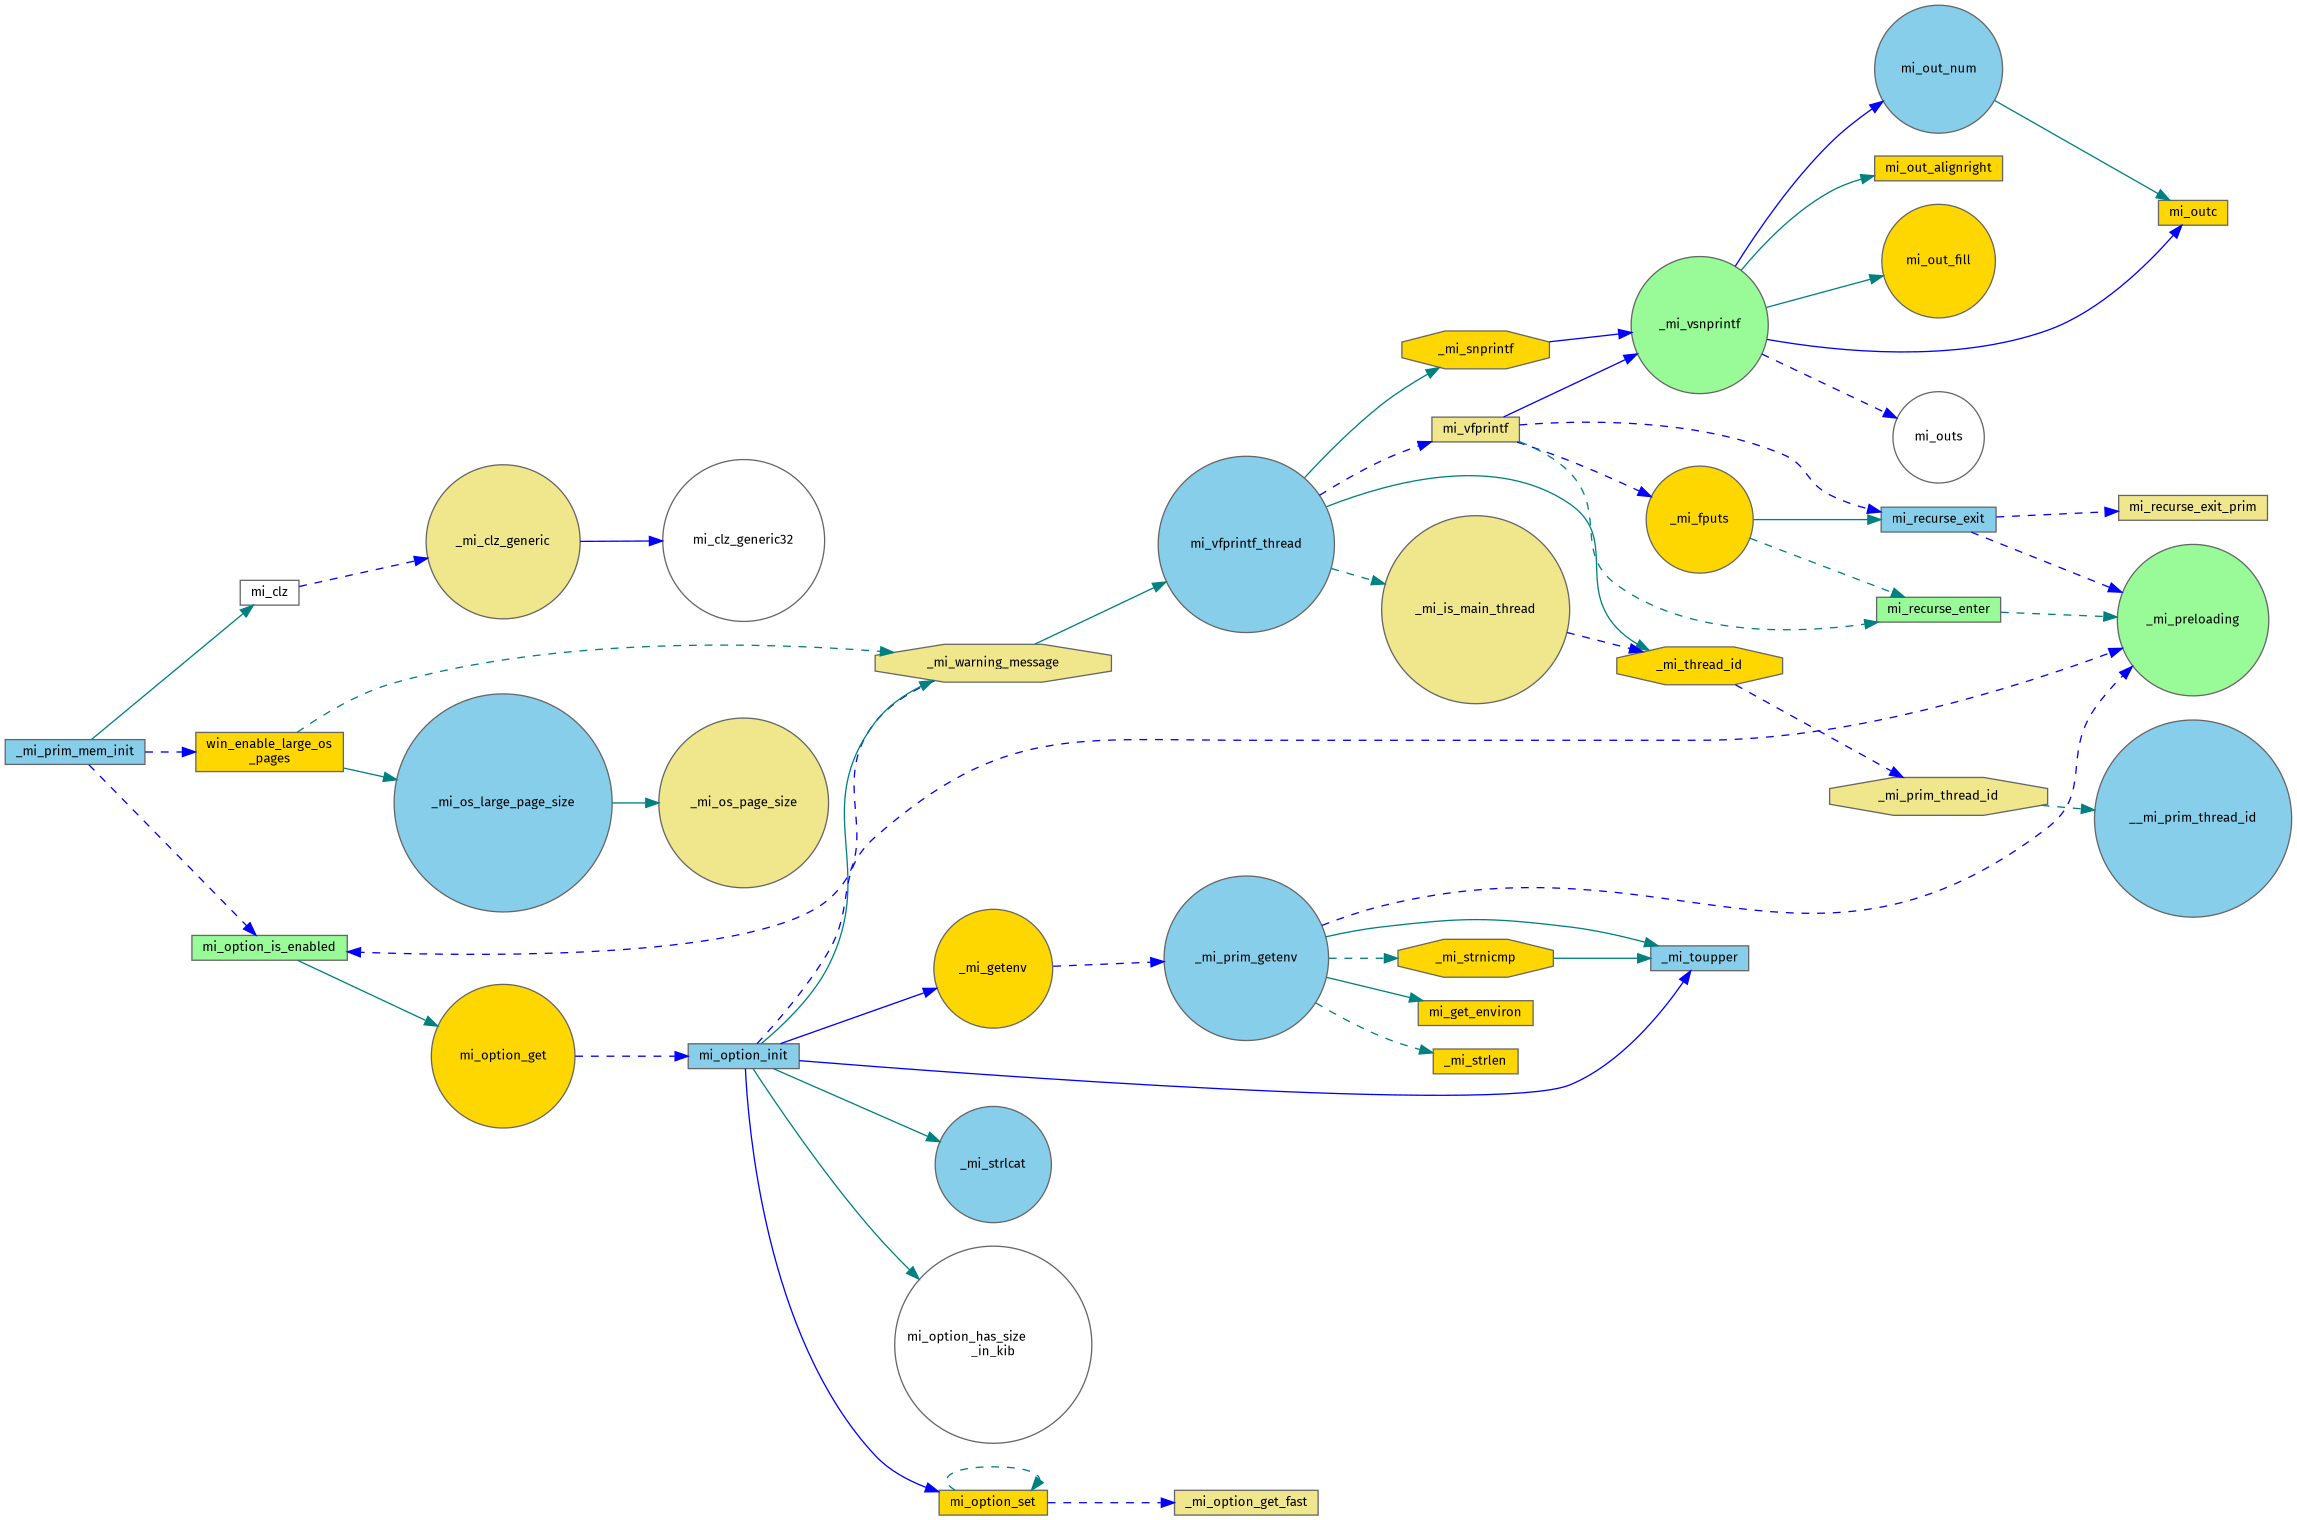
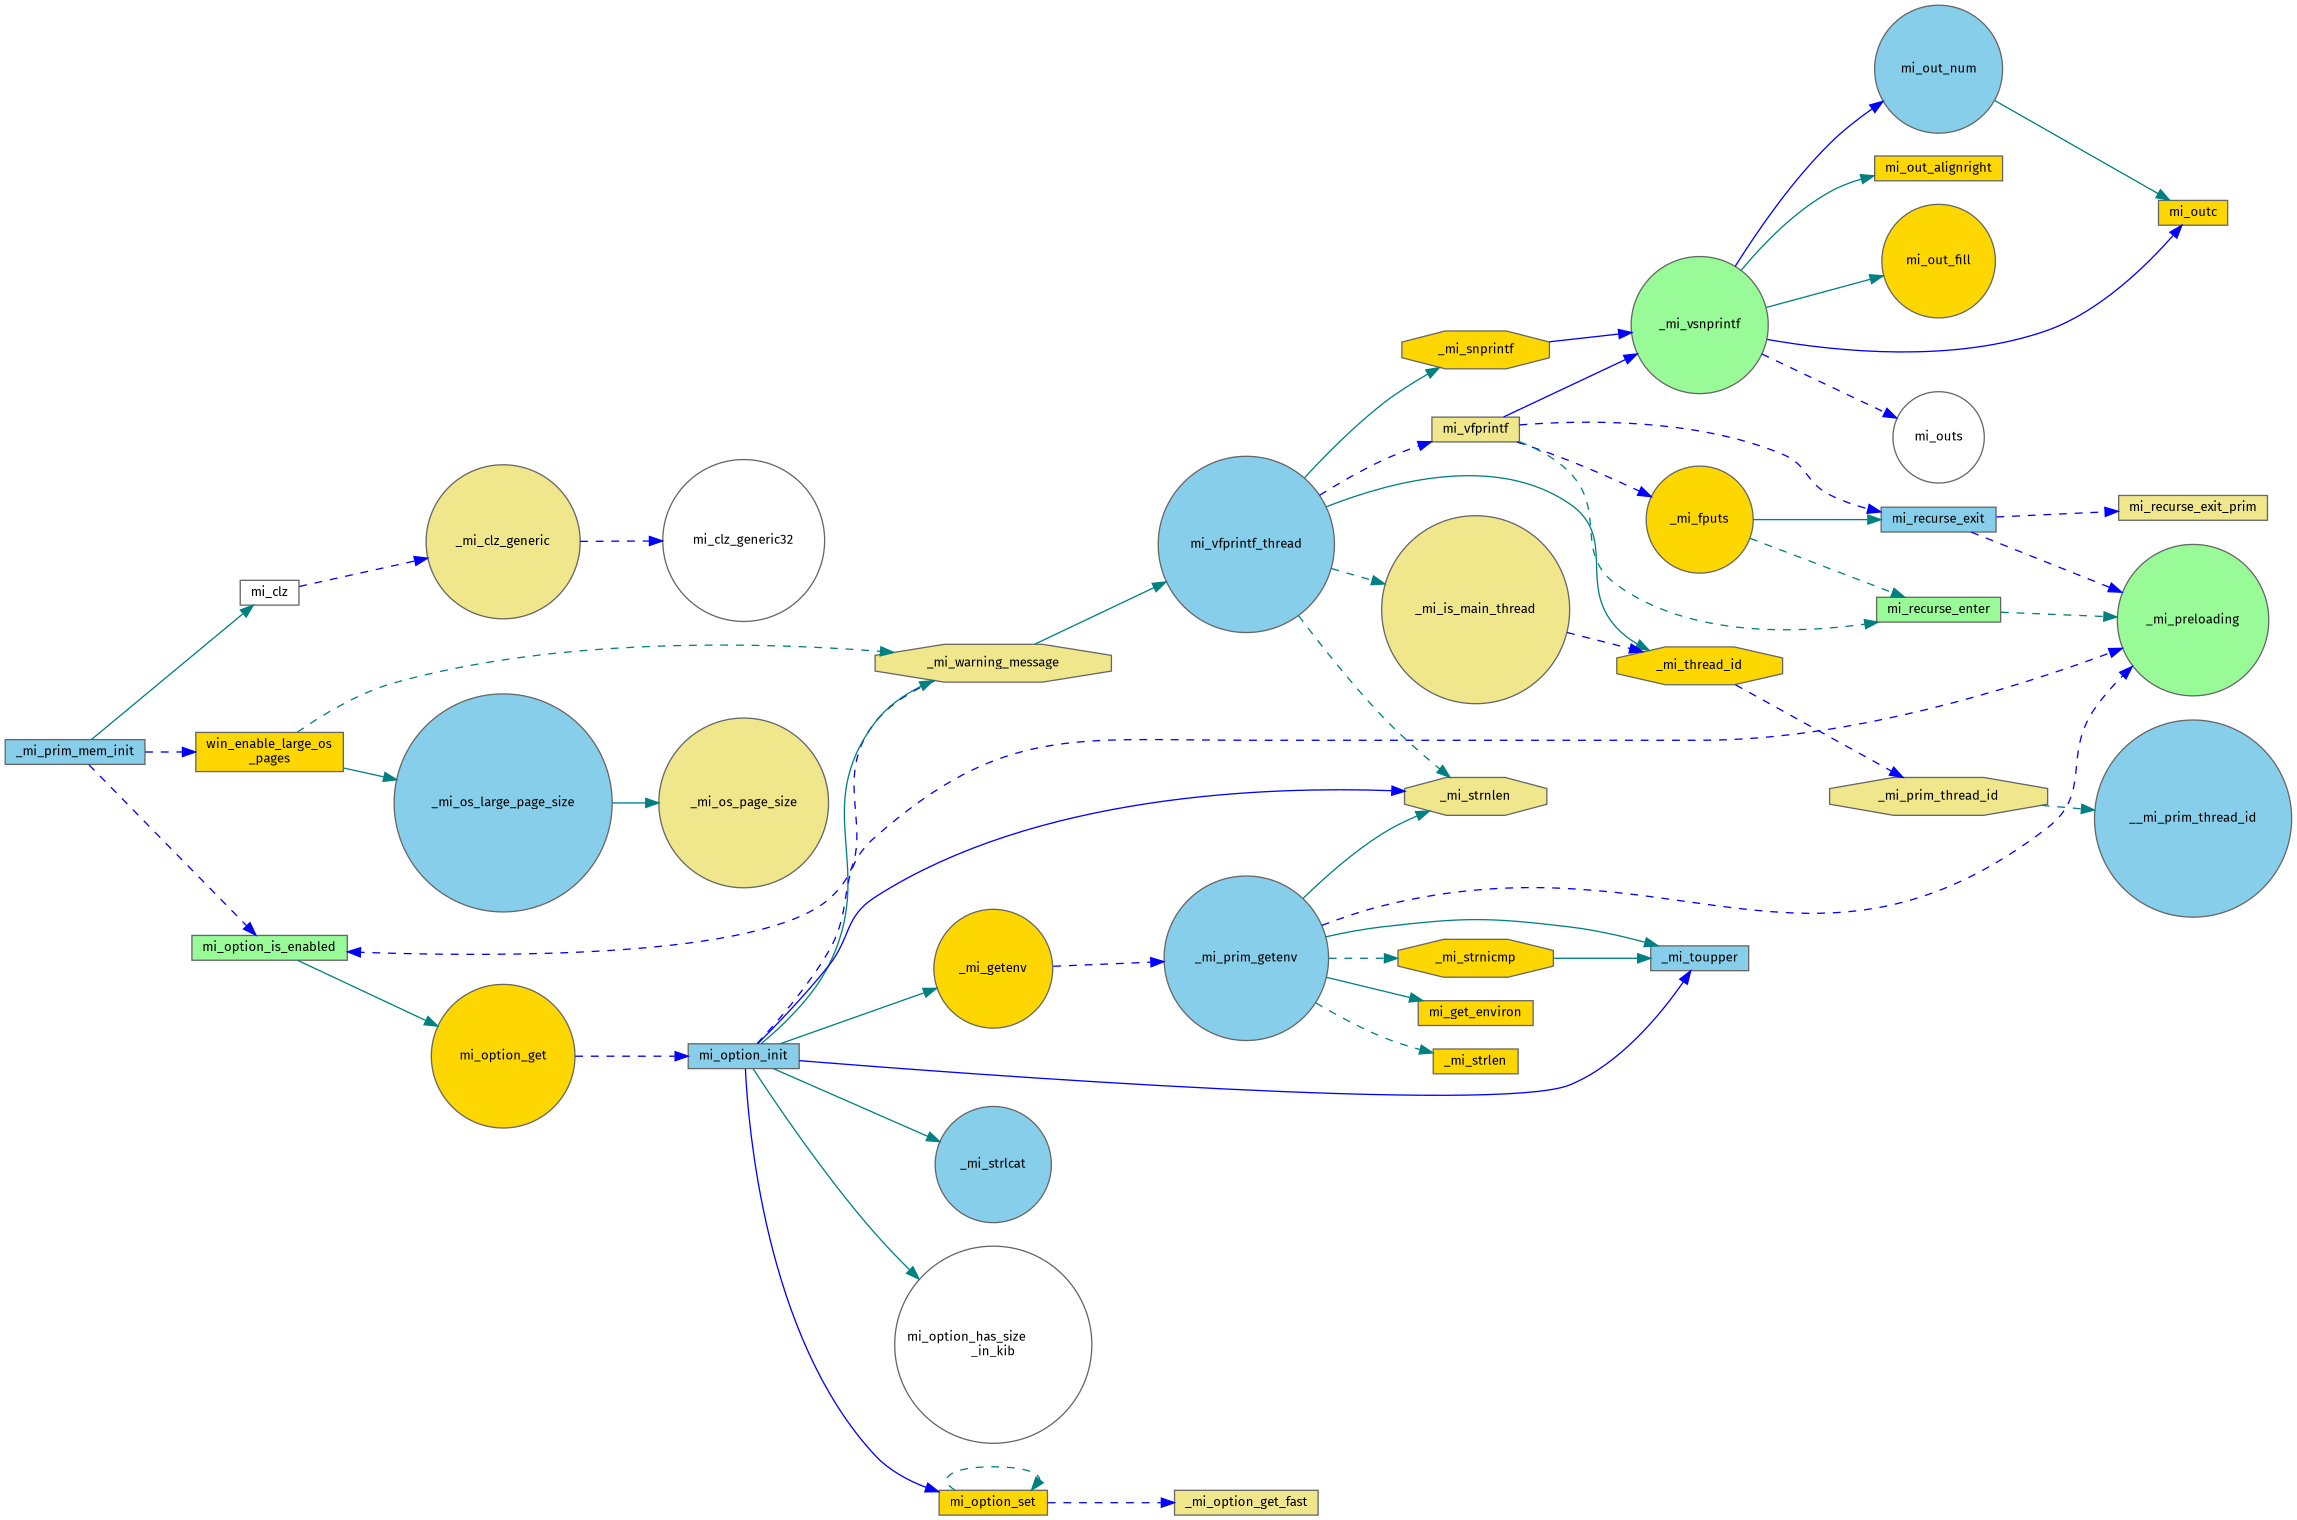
(615, 541) -> (615, 541)
none -> (1476, 796)
(852, 1018) -> (852, 1018)
